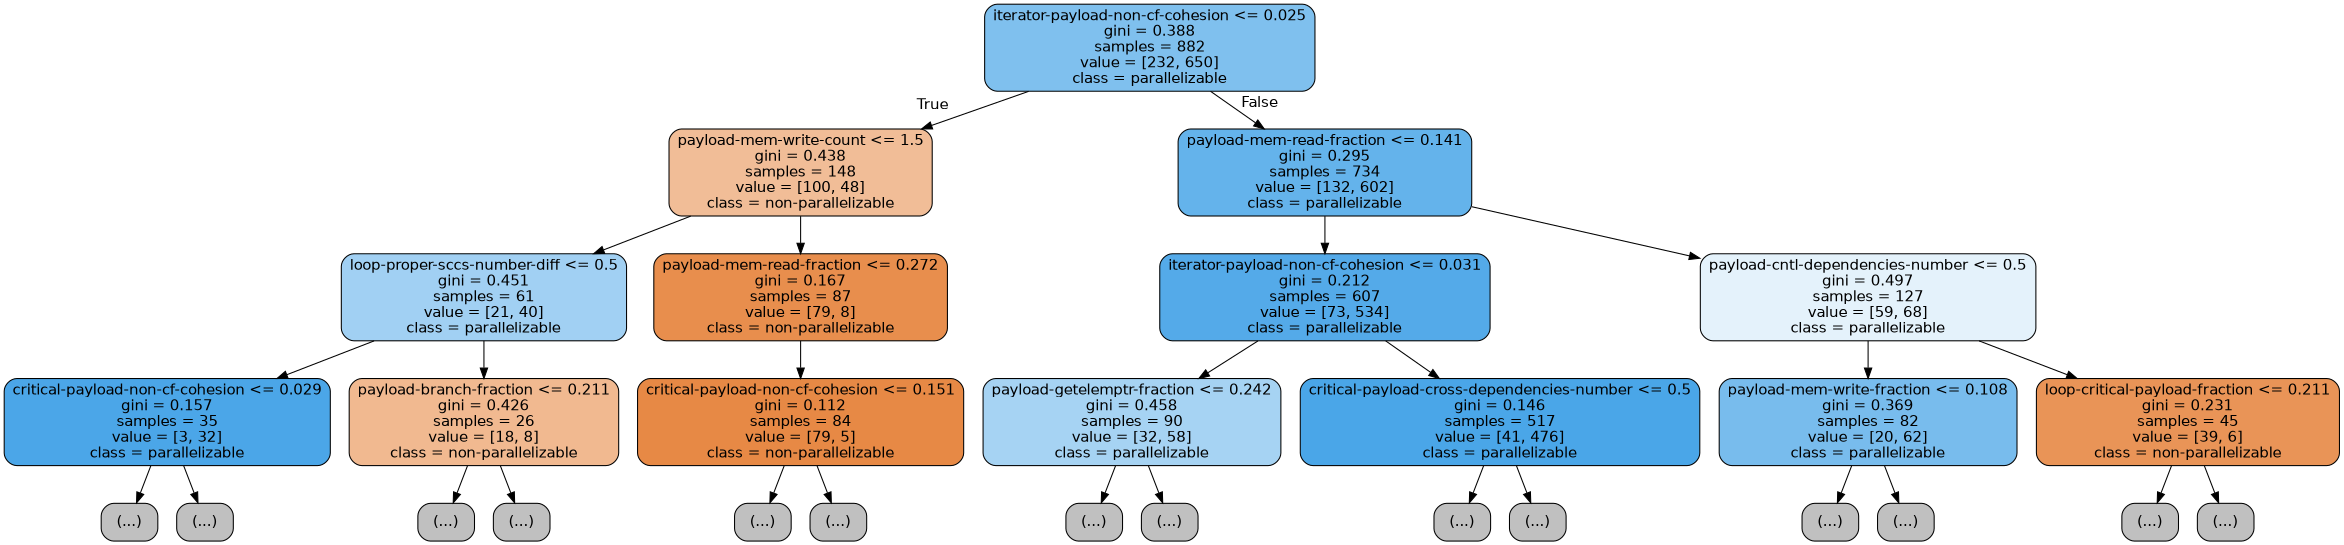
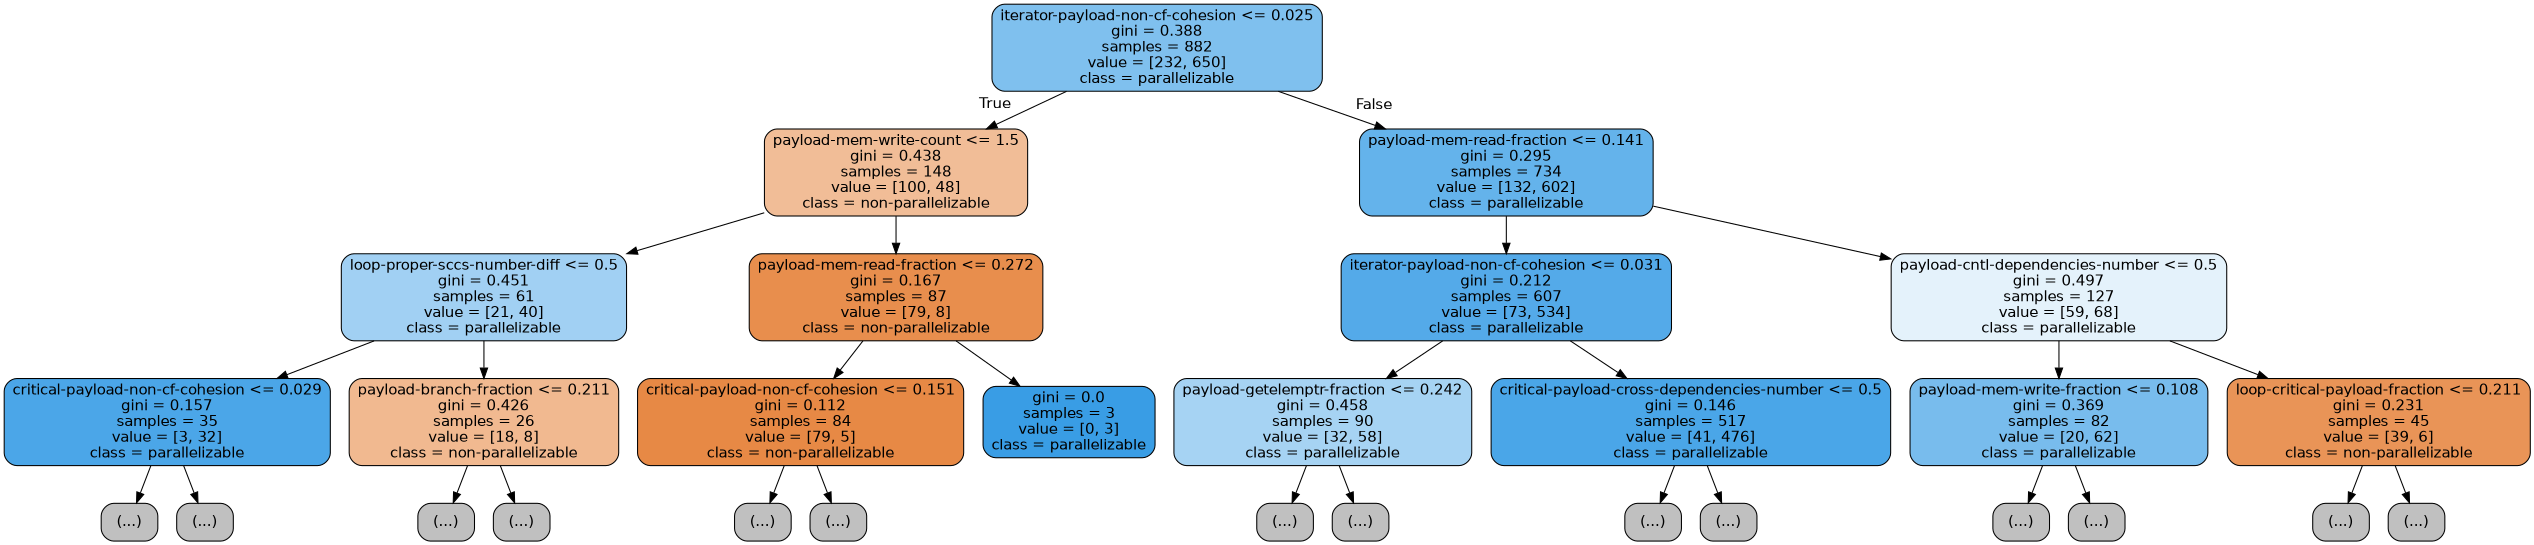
none -> (1069, 422)
